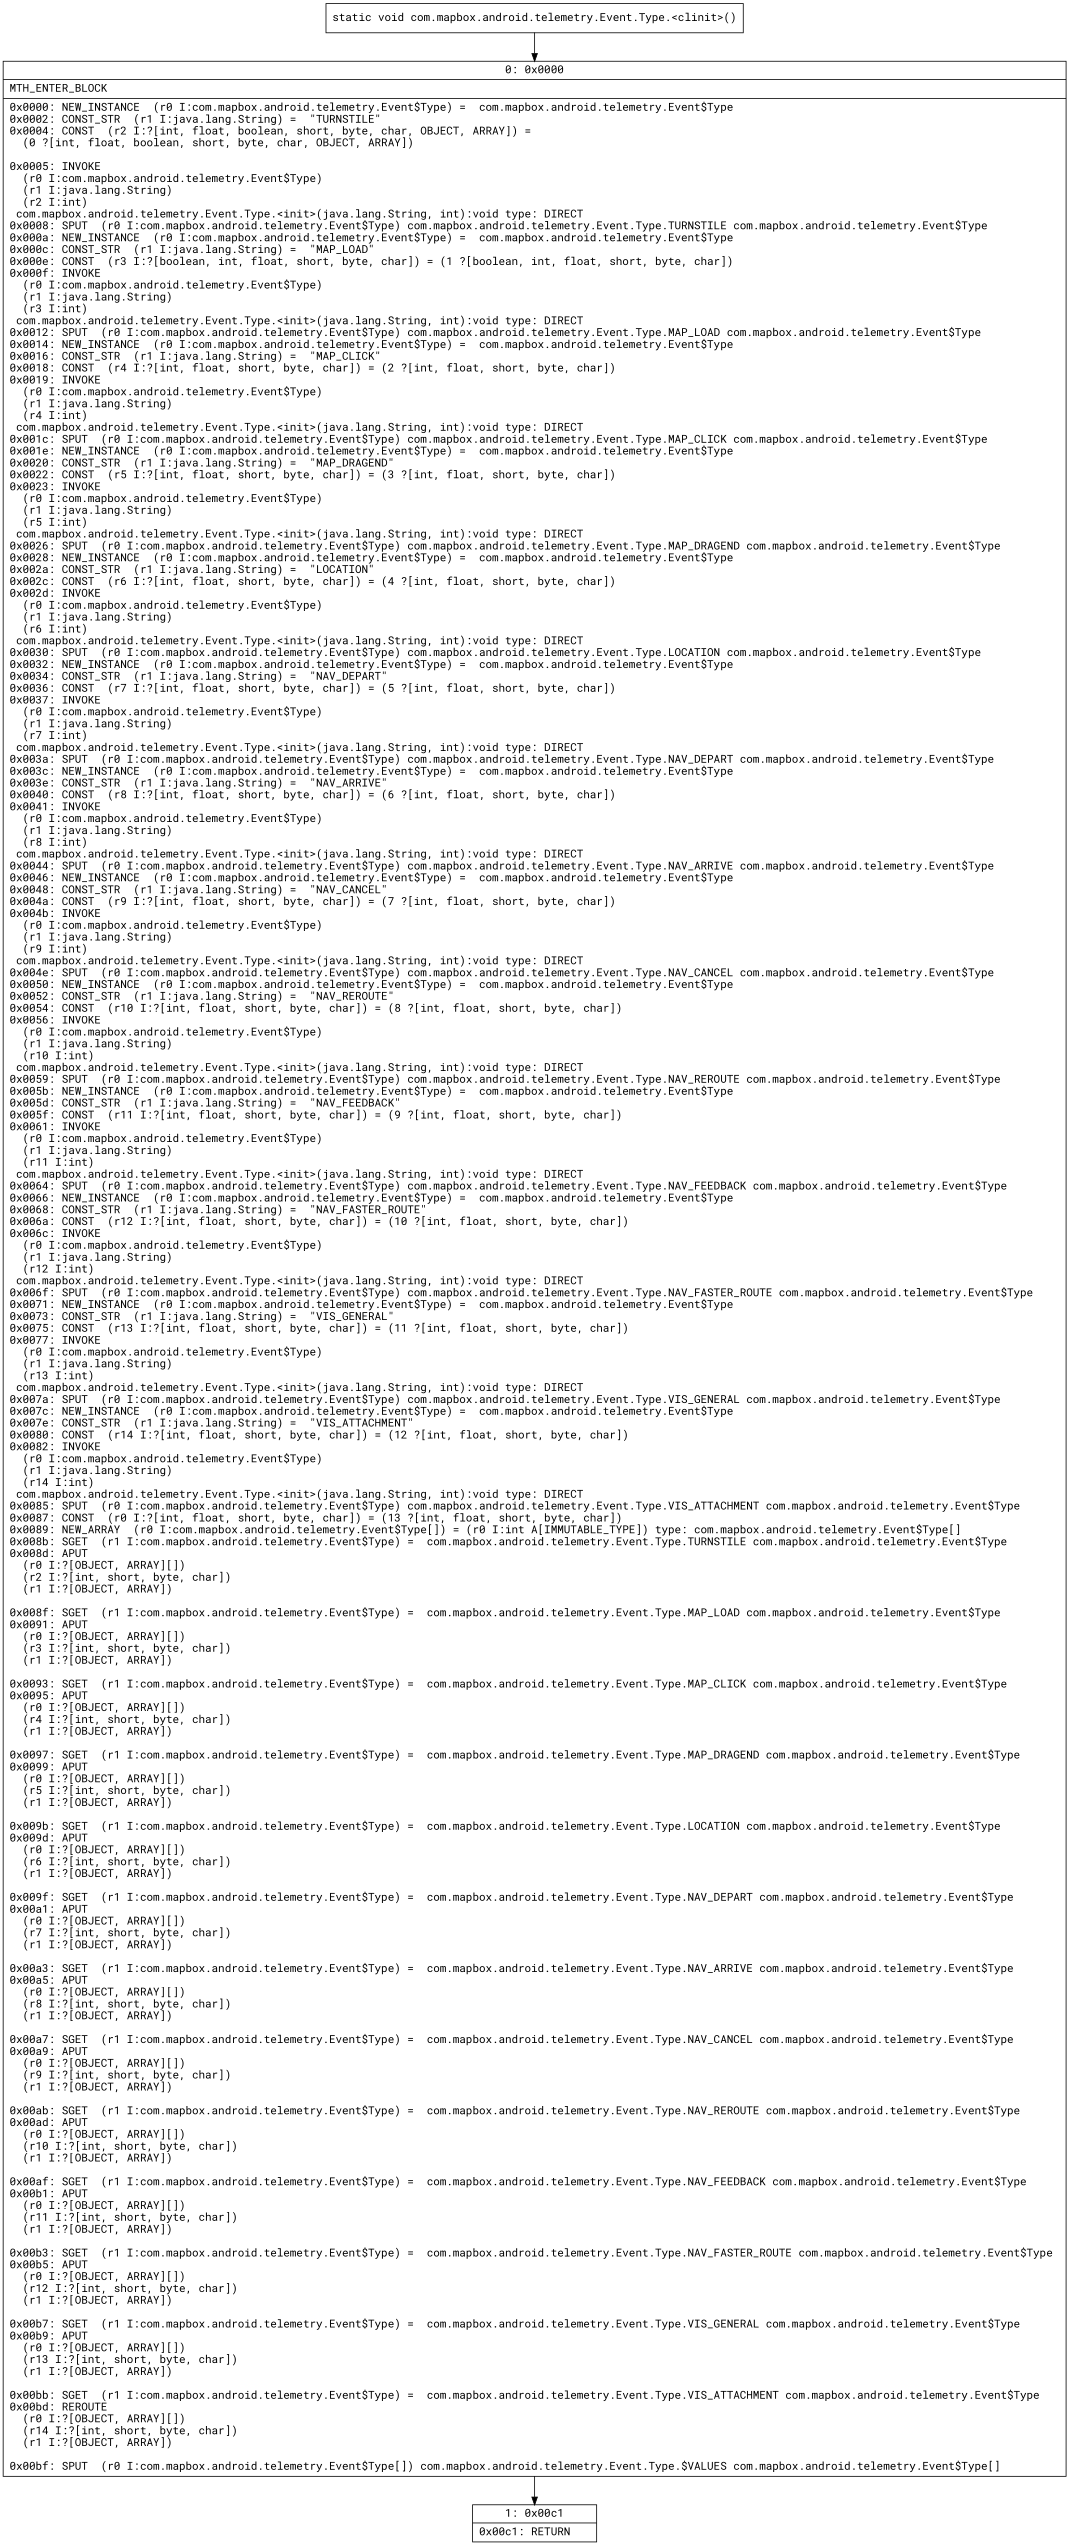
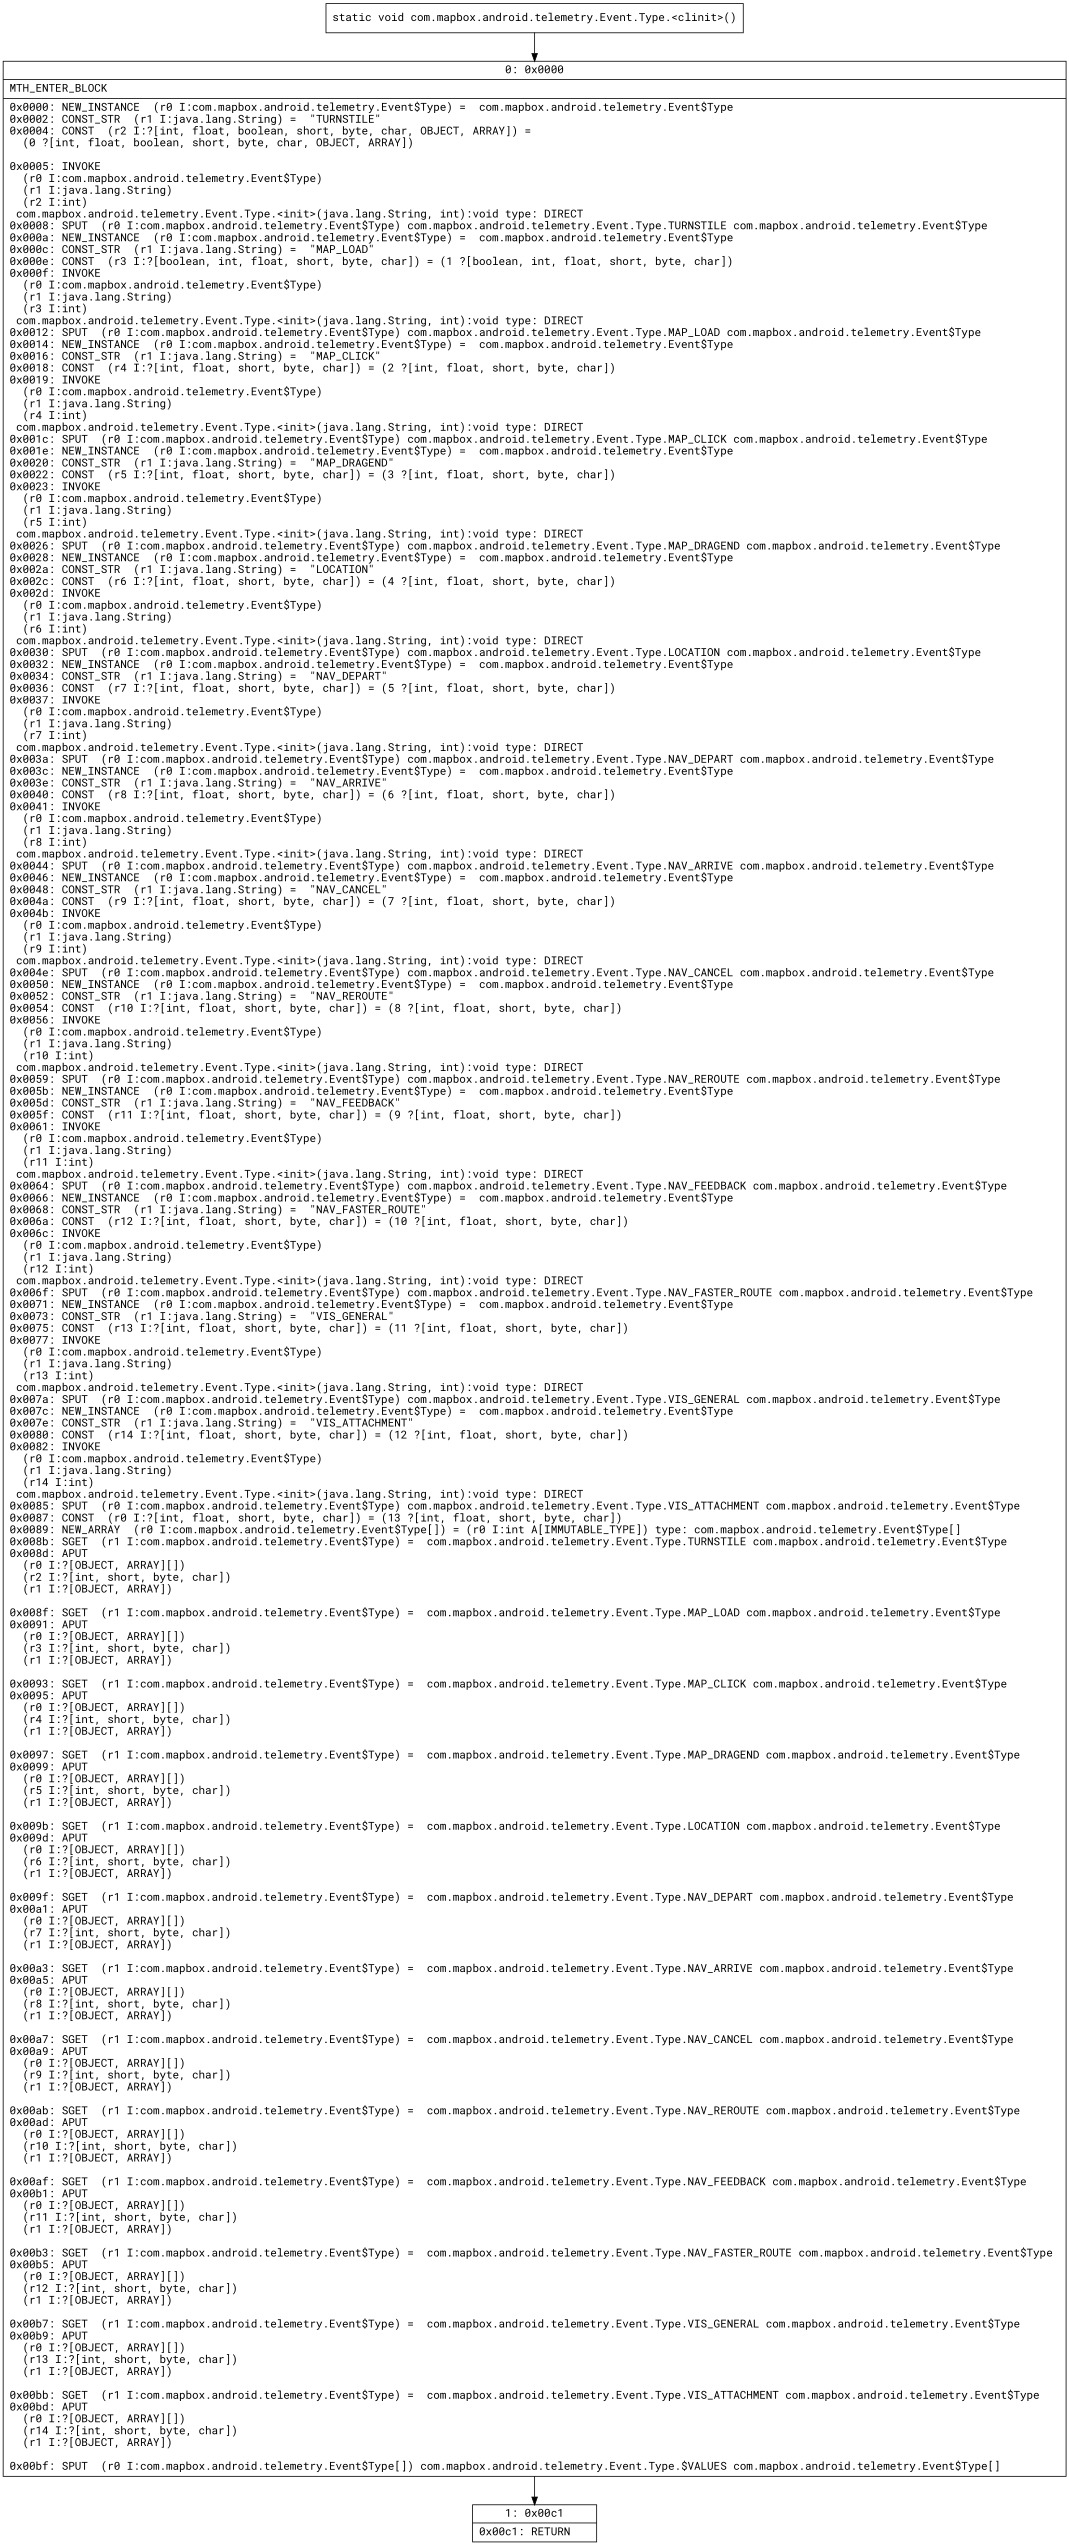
(65, 2407) -> (55, 2407)
